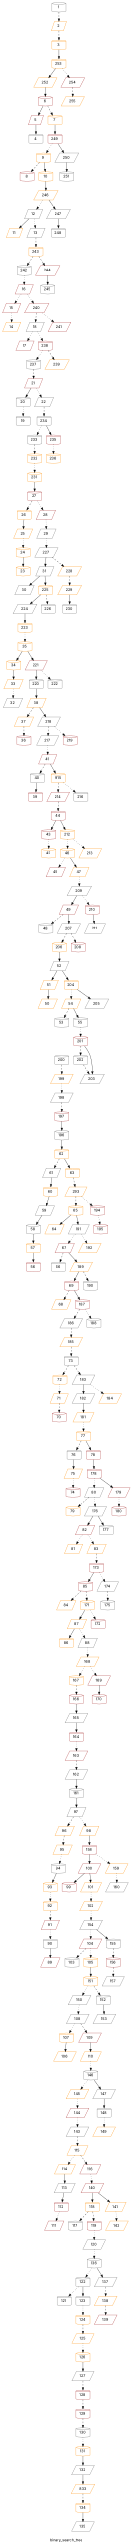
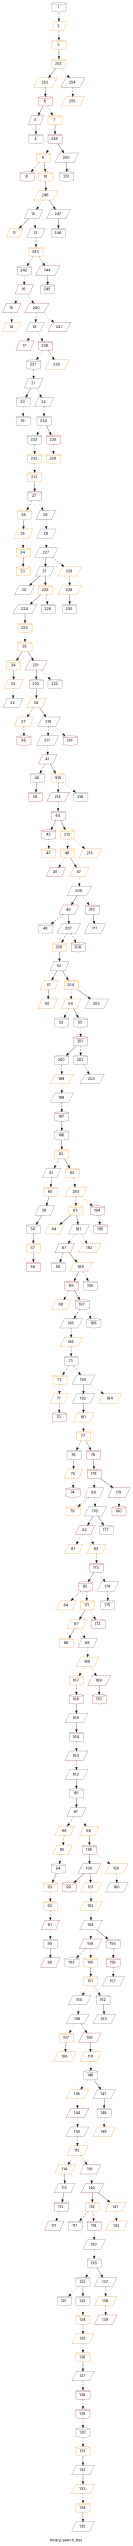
(91, 1058) -> (72, 1050)
(83, 2489) -> (83, 2489)
